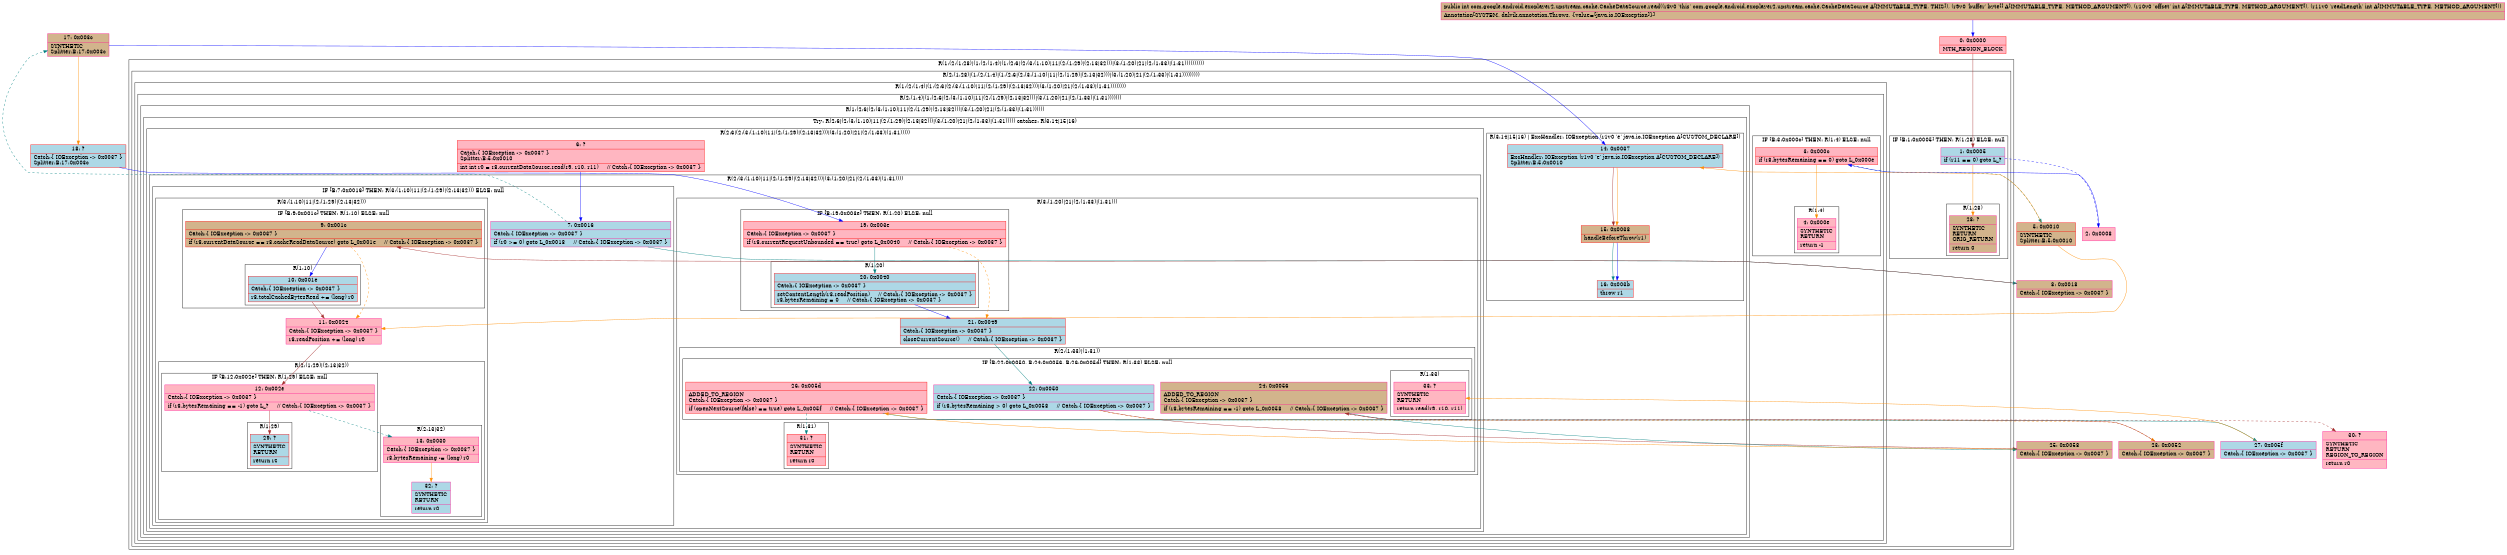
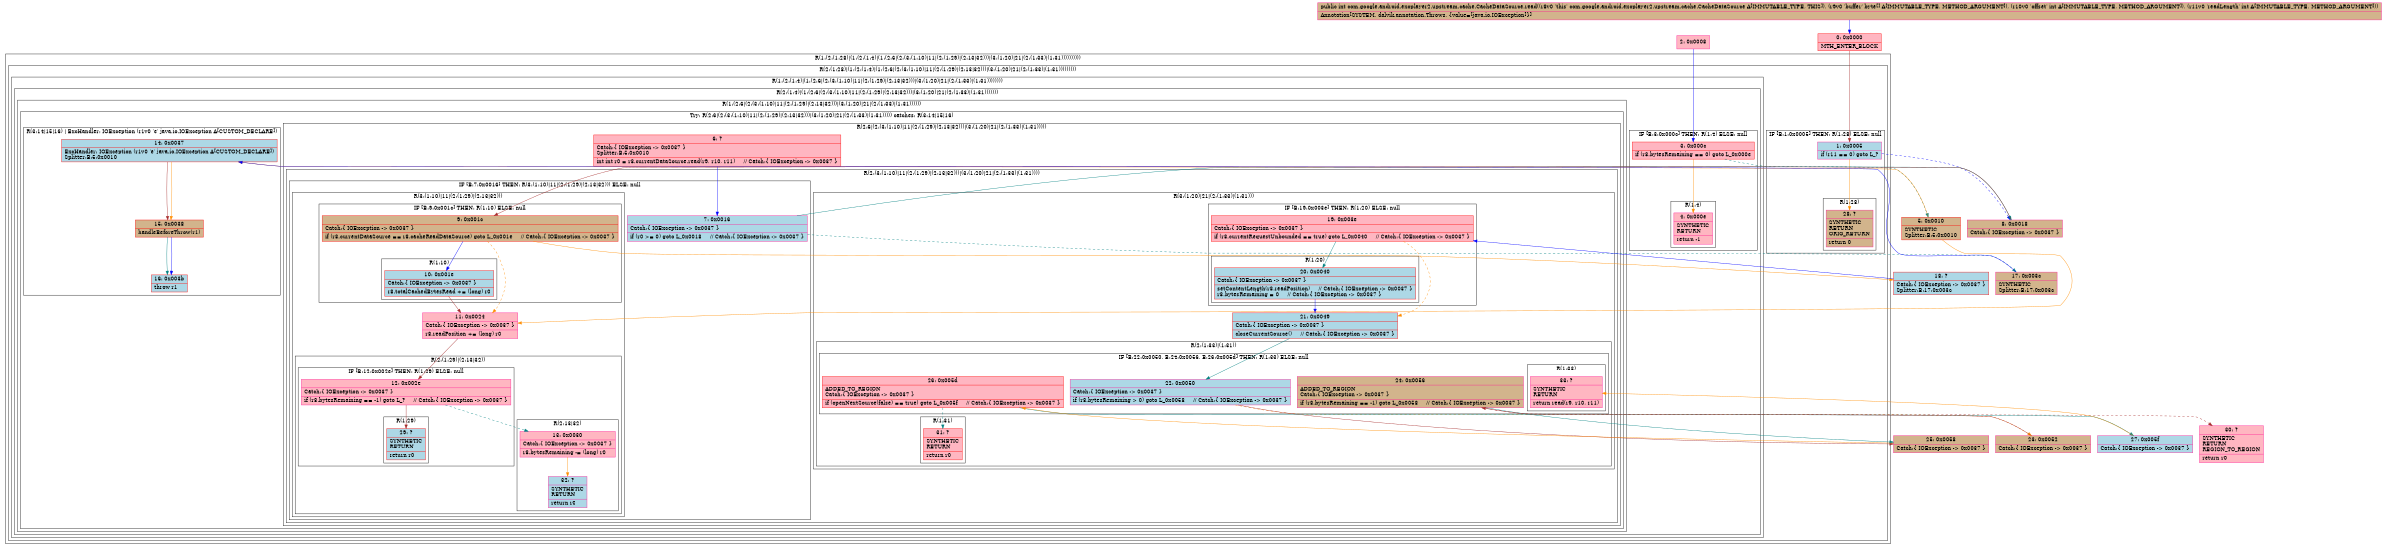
(1973, 49) -> (1850, 46)
(78, 99) -> (1177, 256)
(2069, 170) -> (1952, 165)
